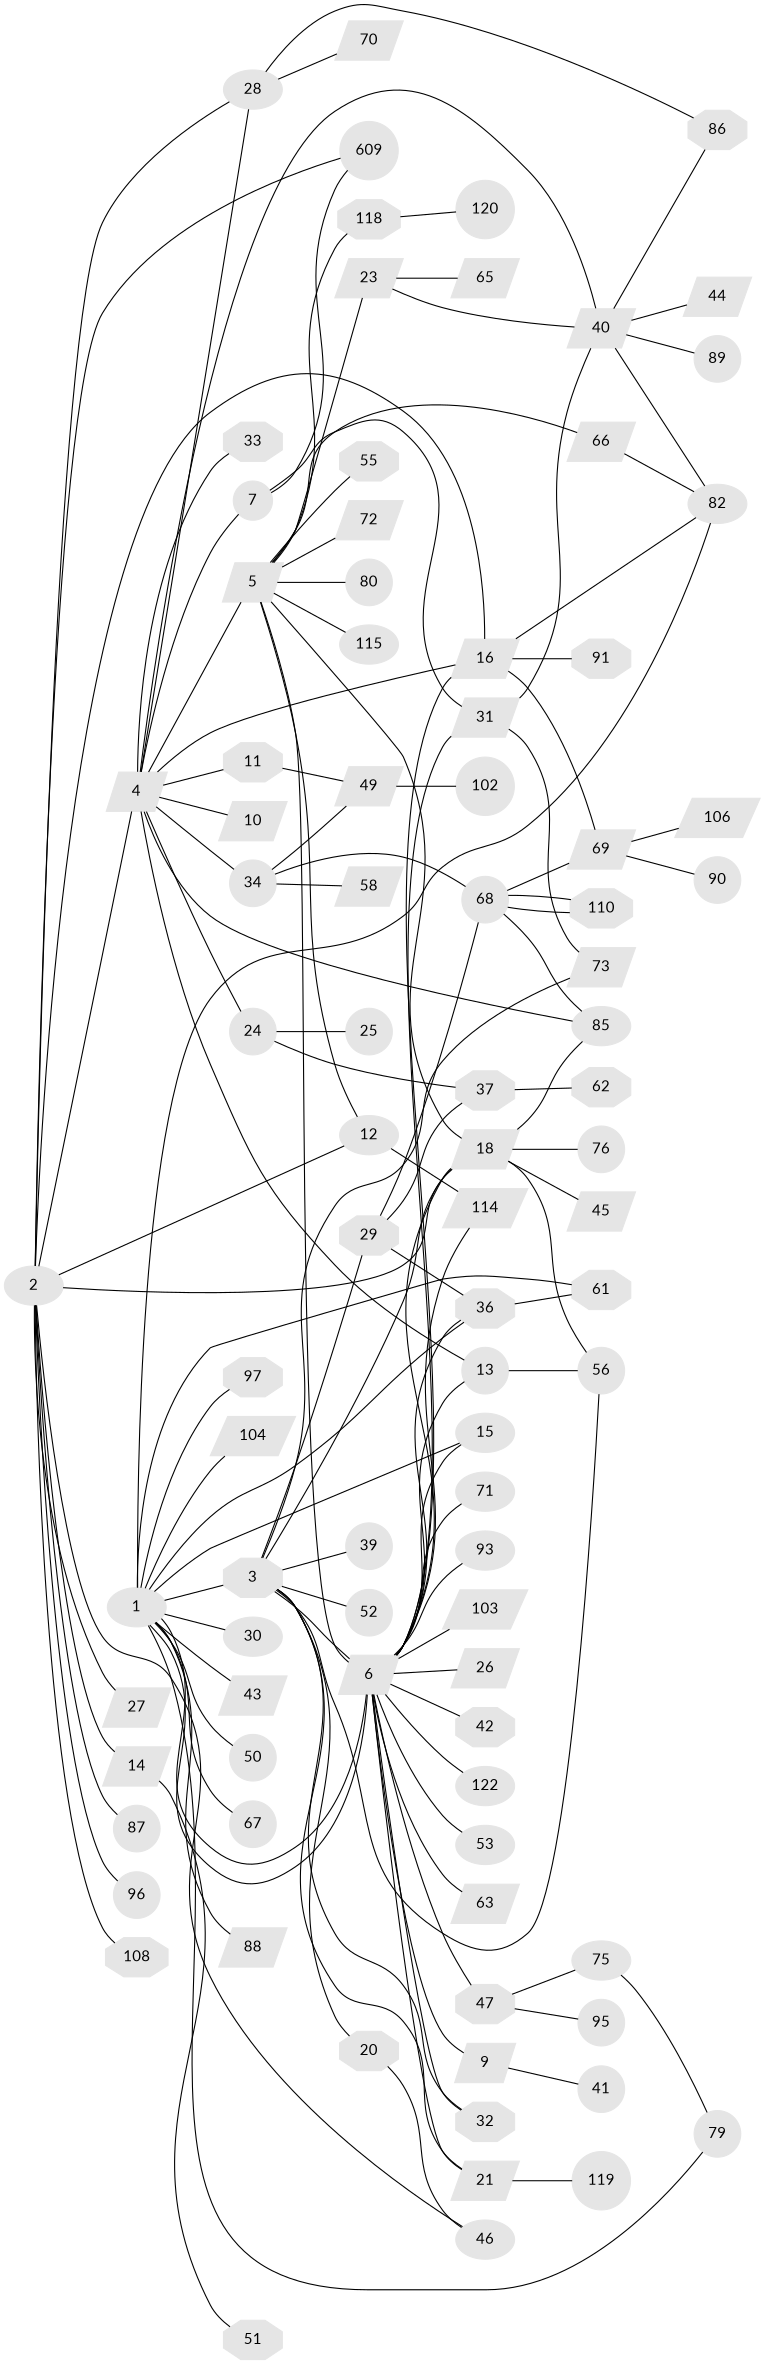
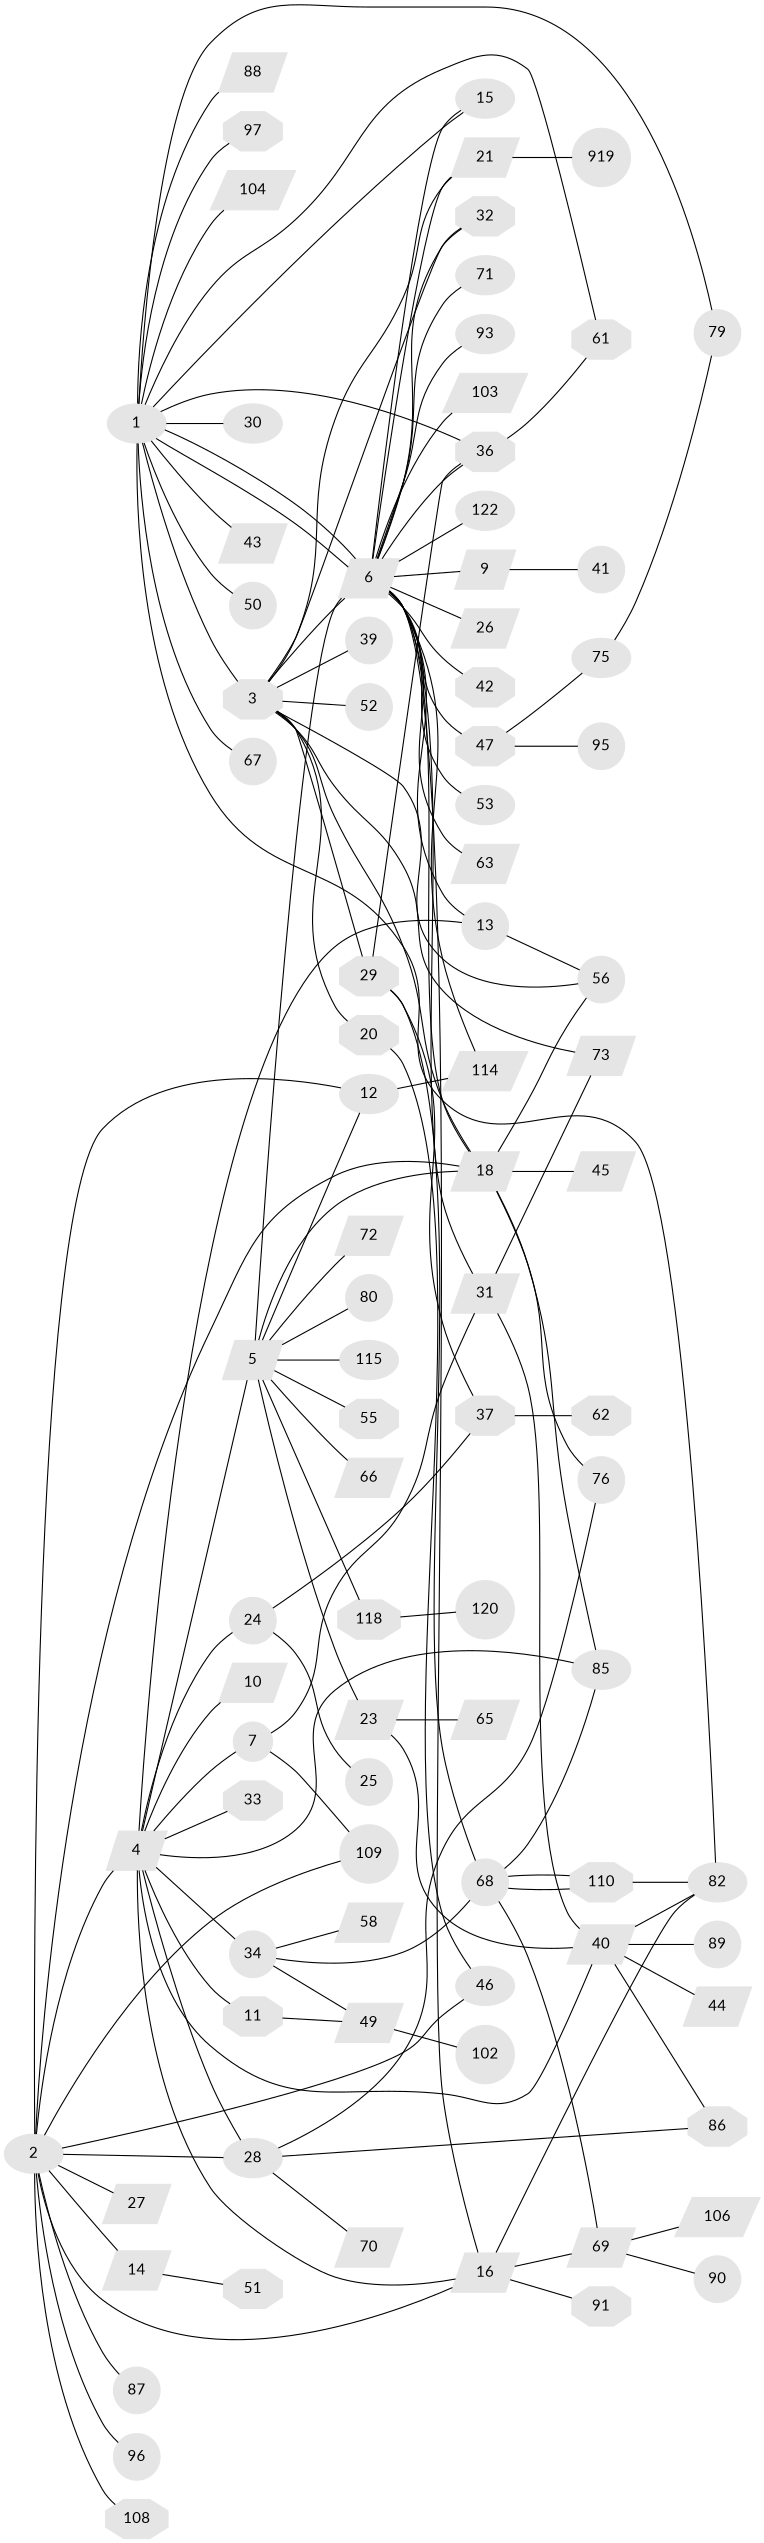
(369, 151) -> (369, 1854)
(659, 473) -> (660, 1882)
none -> (447, 1841)
(601, 2181) -> (601, 158)
